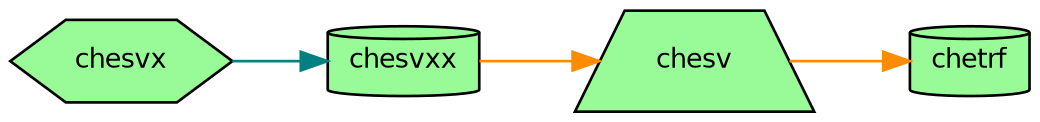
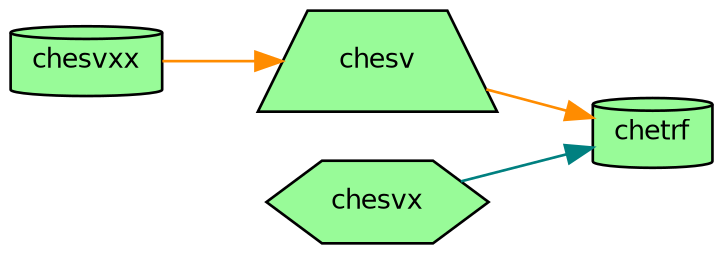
(266, 61) -> (514, 168)
